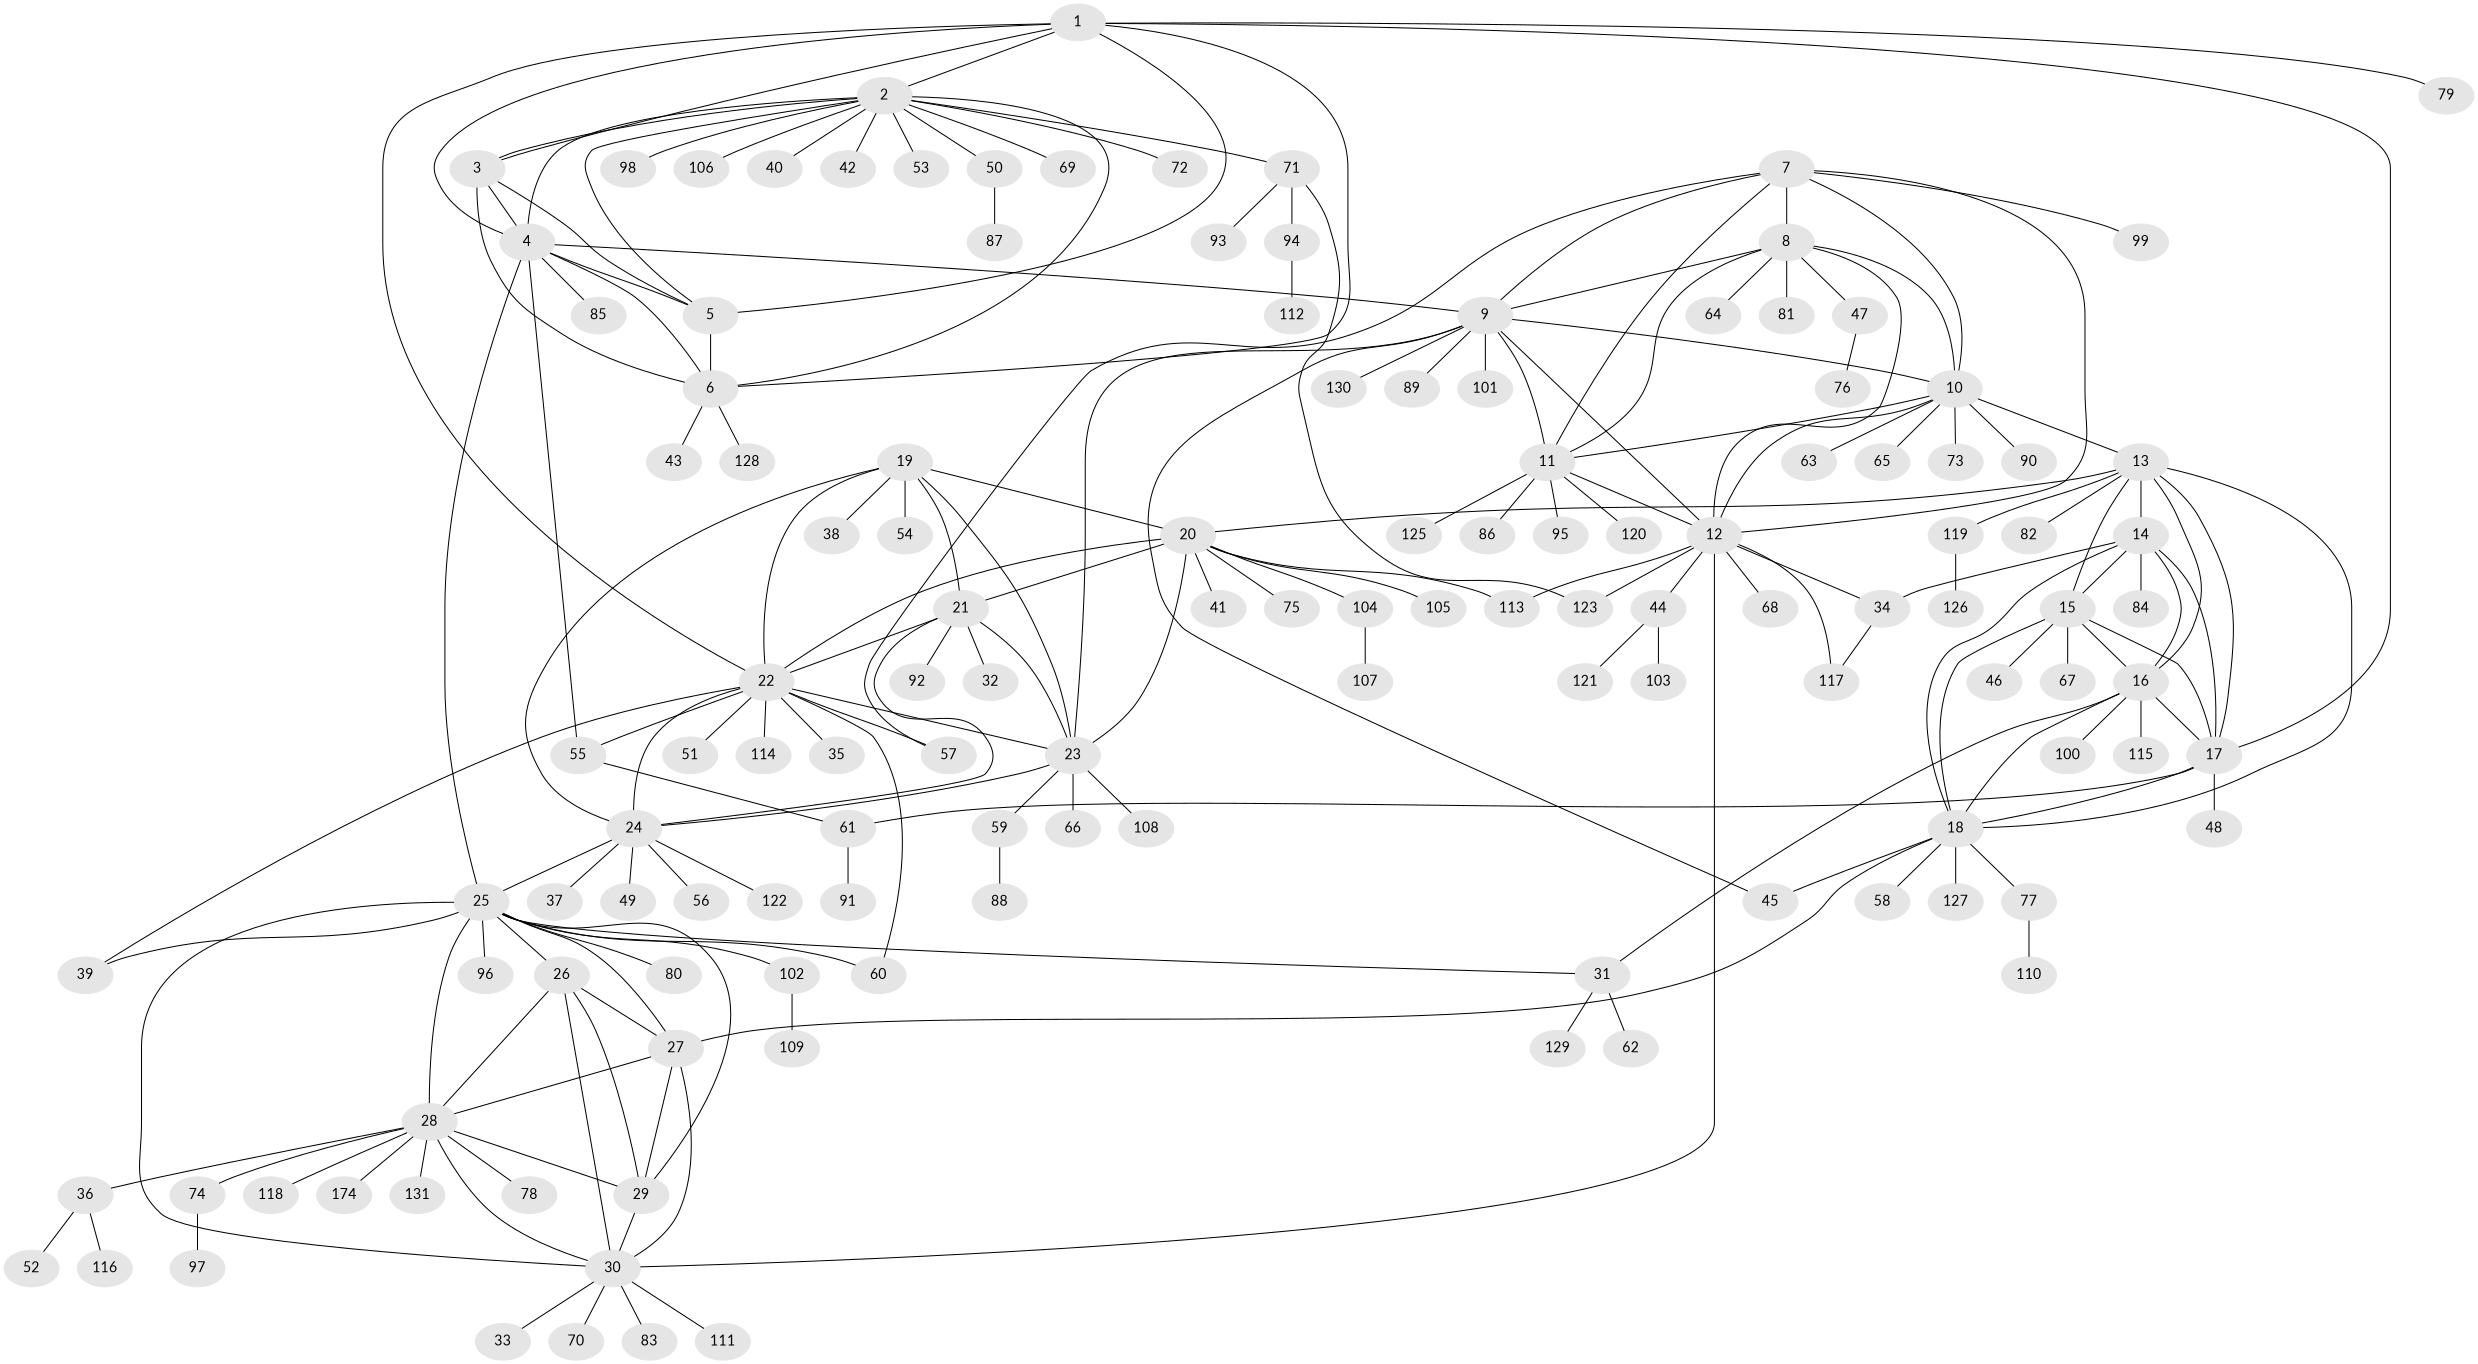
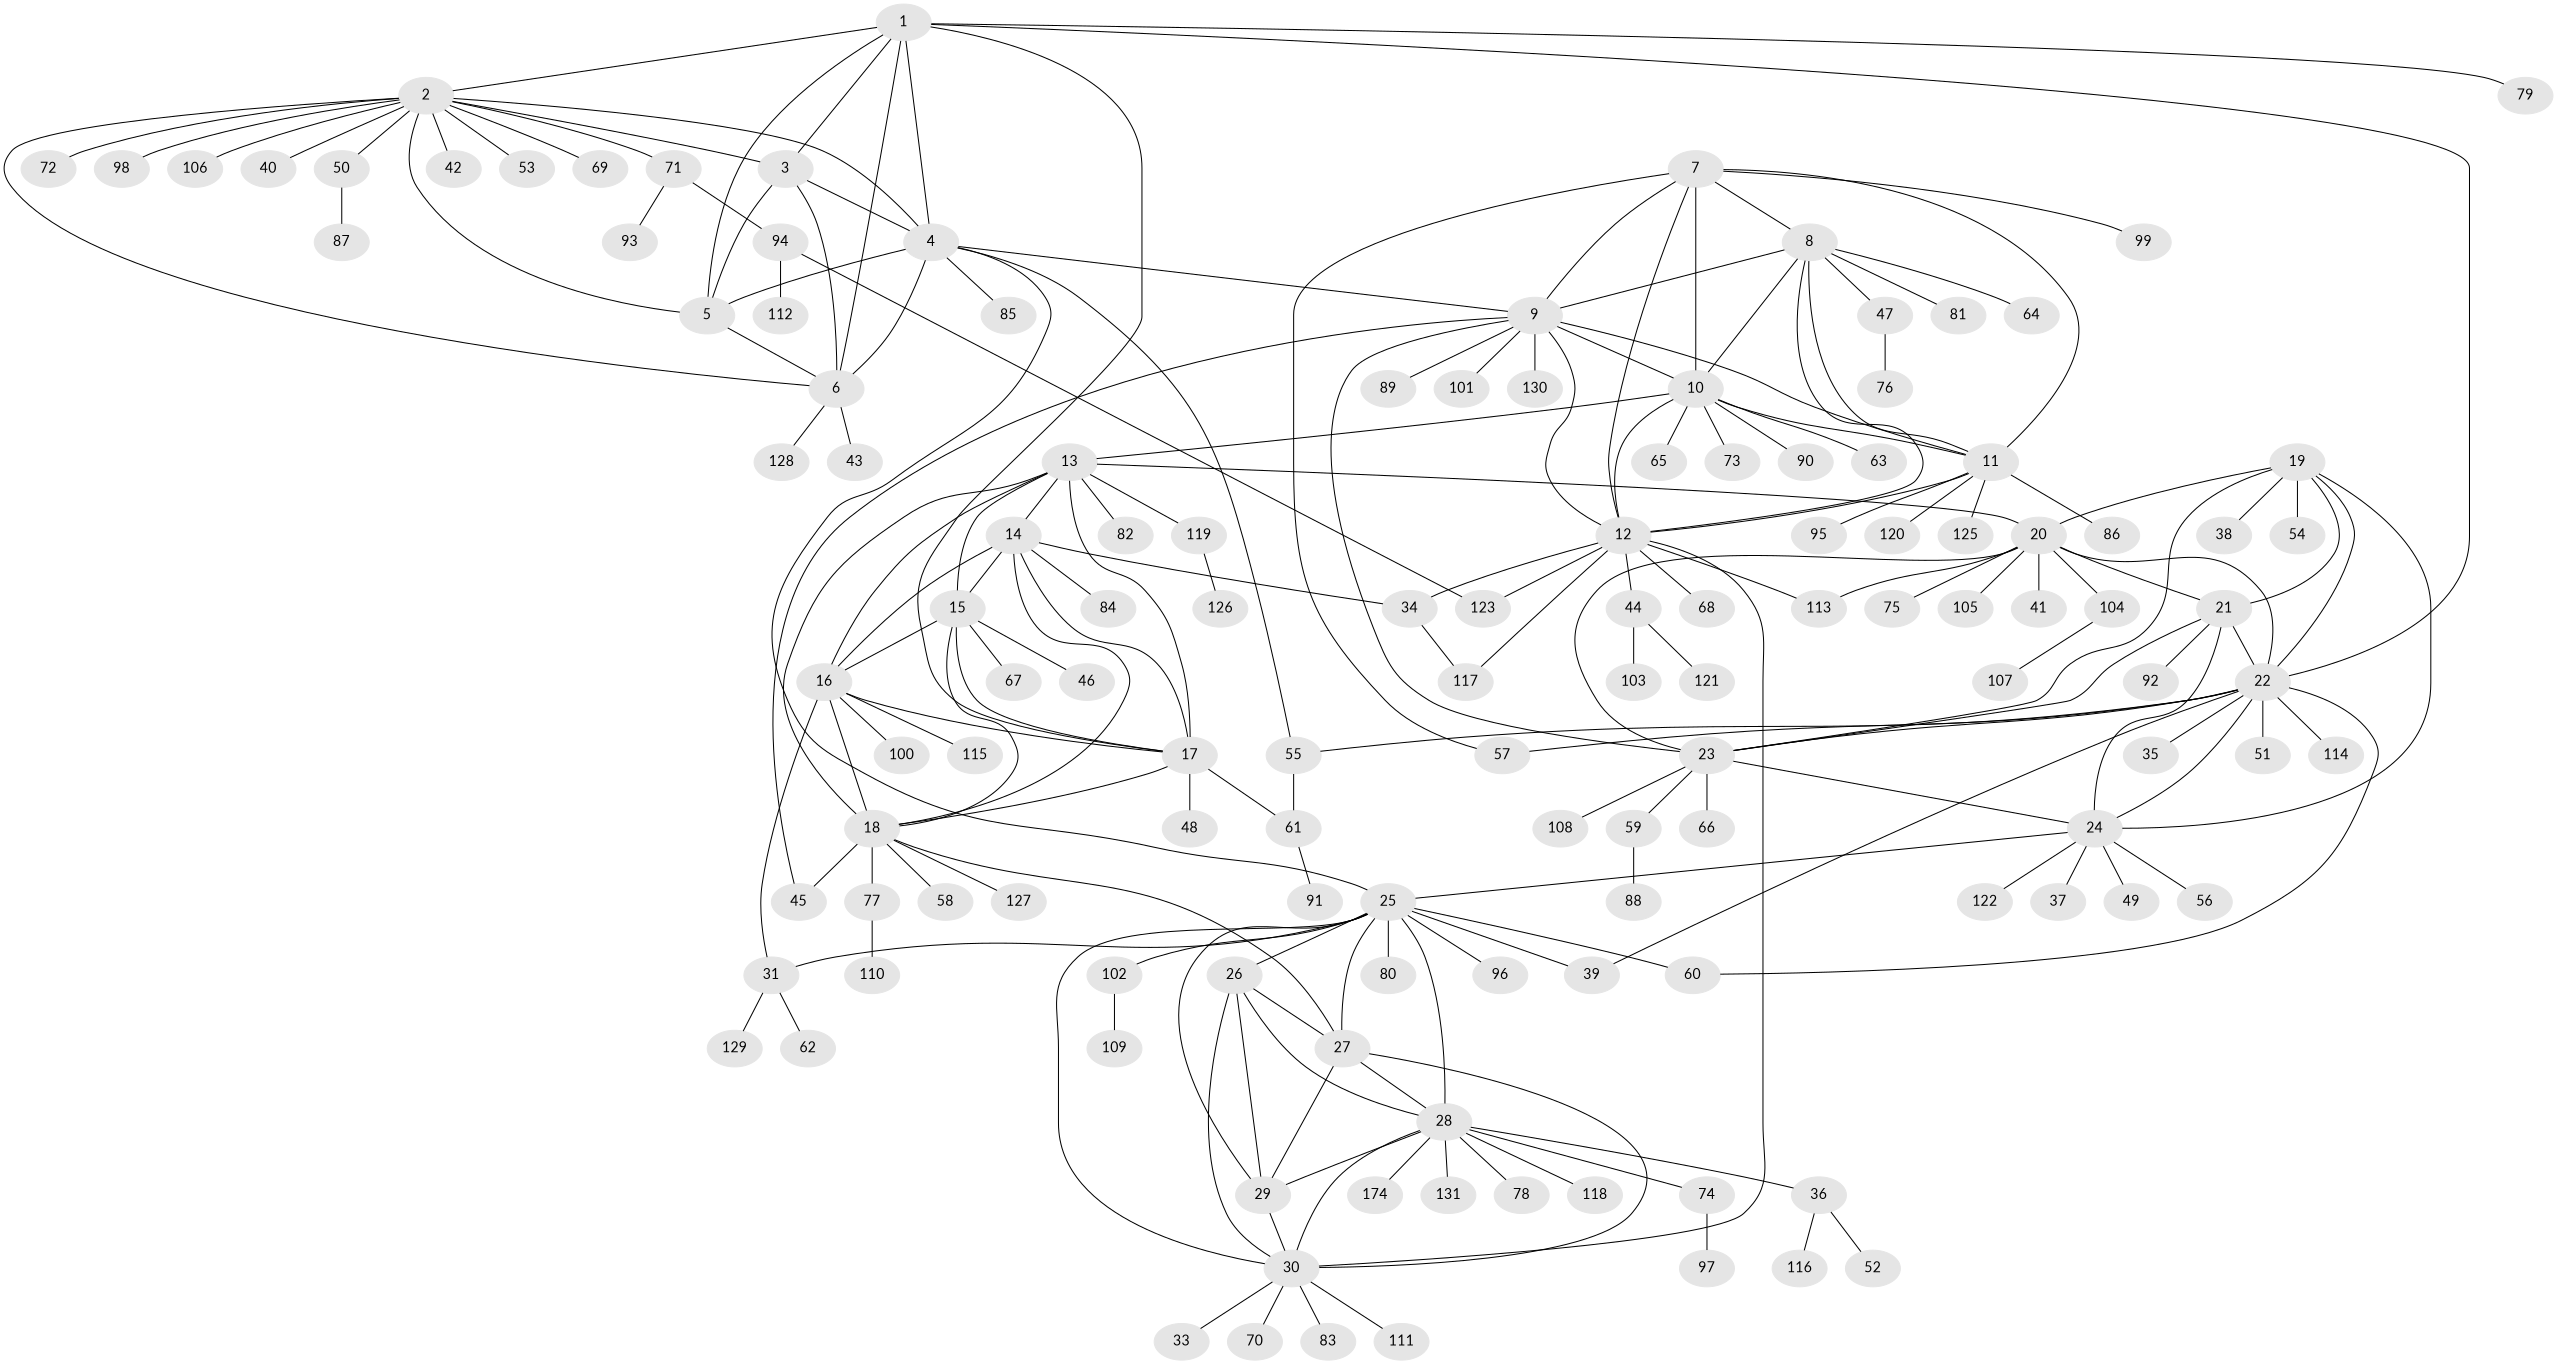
(1317, 467) -> (1132, 426)
(991, 682) -> none
